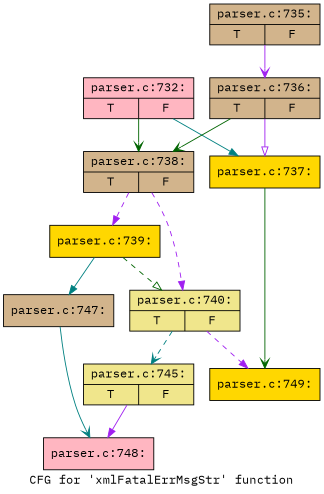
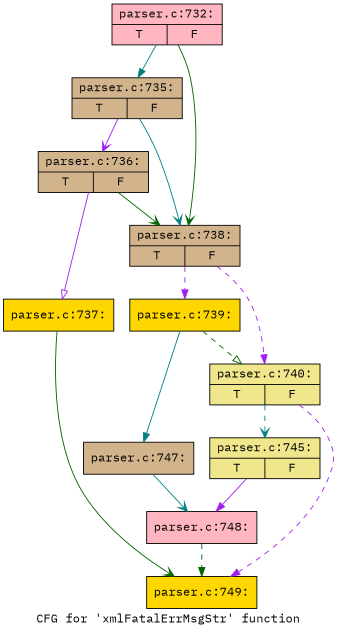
(196, 132) -> (149, 57)
none -> (162, 166)
none -> (202, 556)
